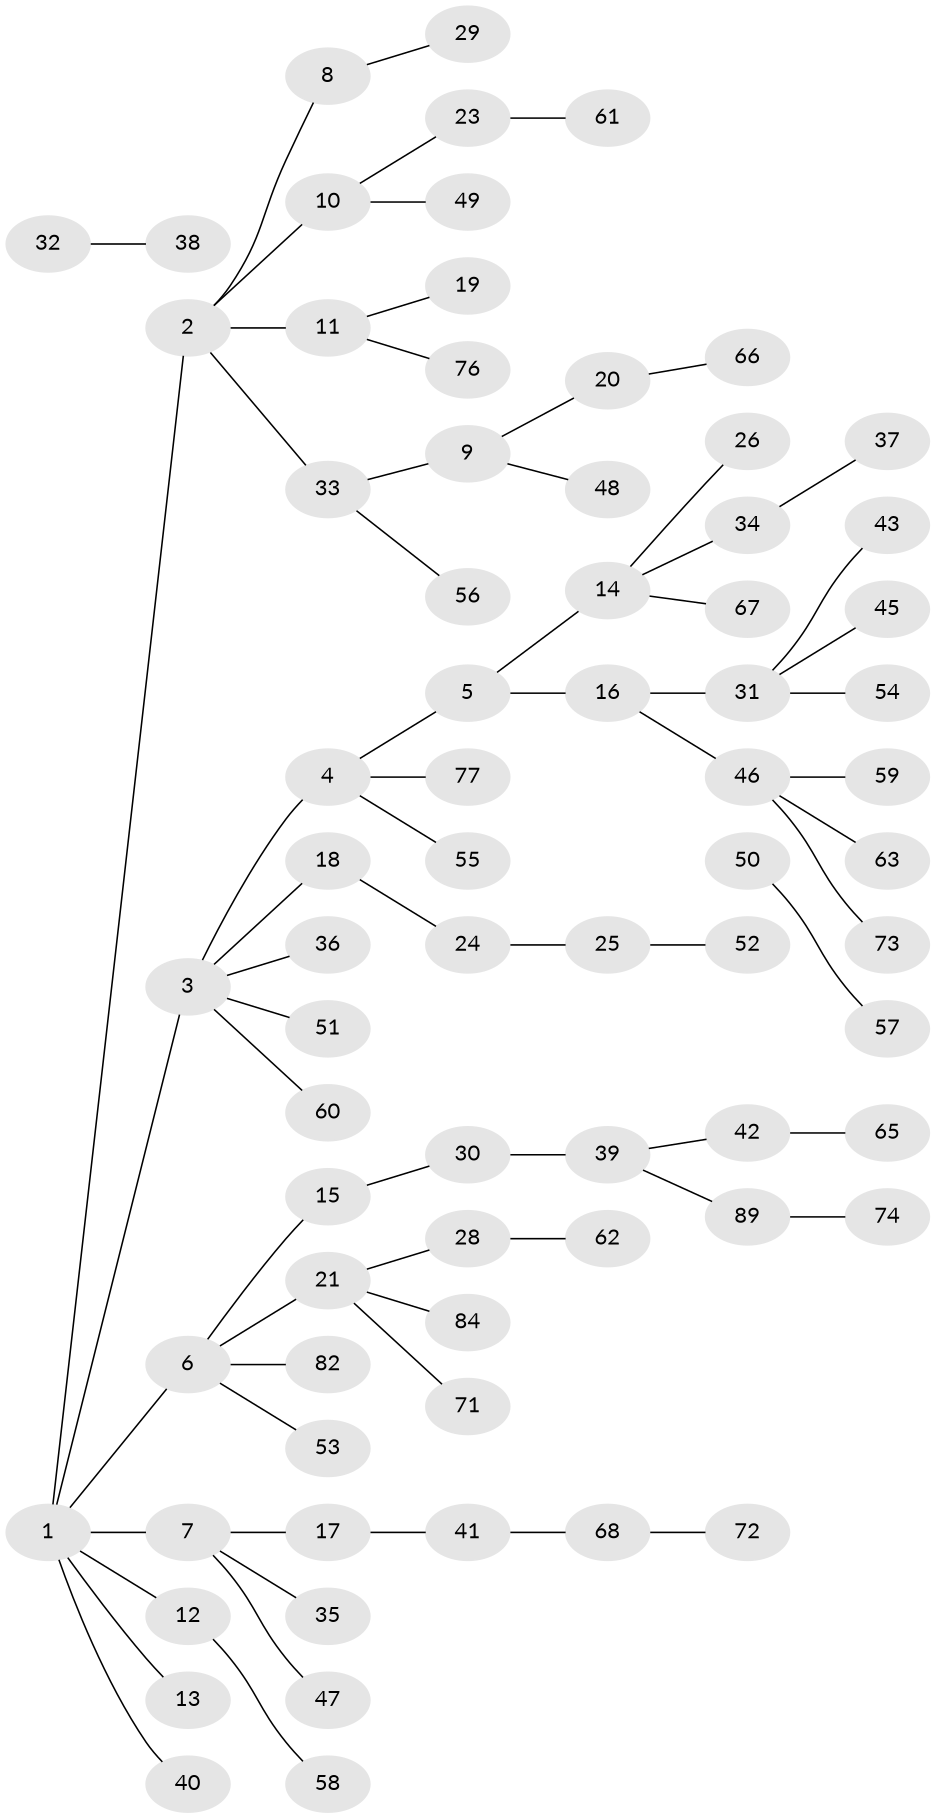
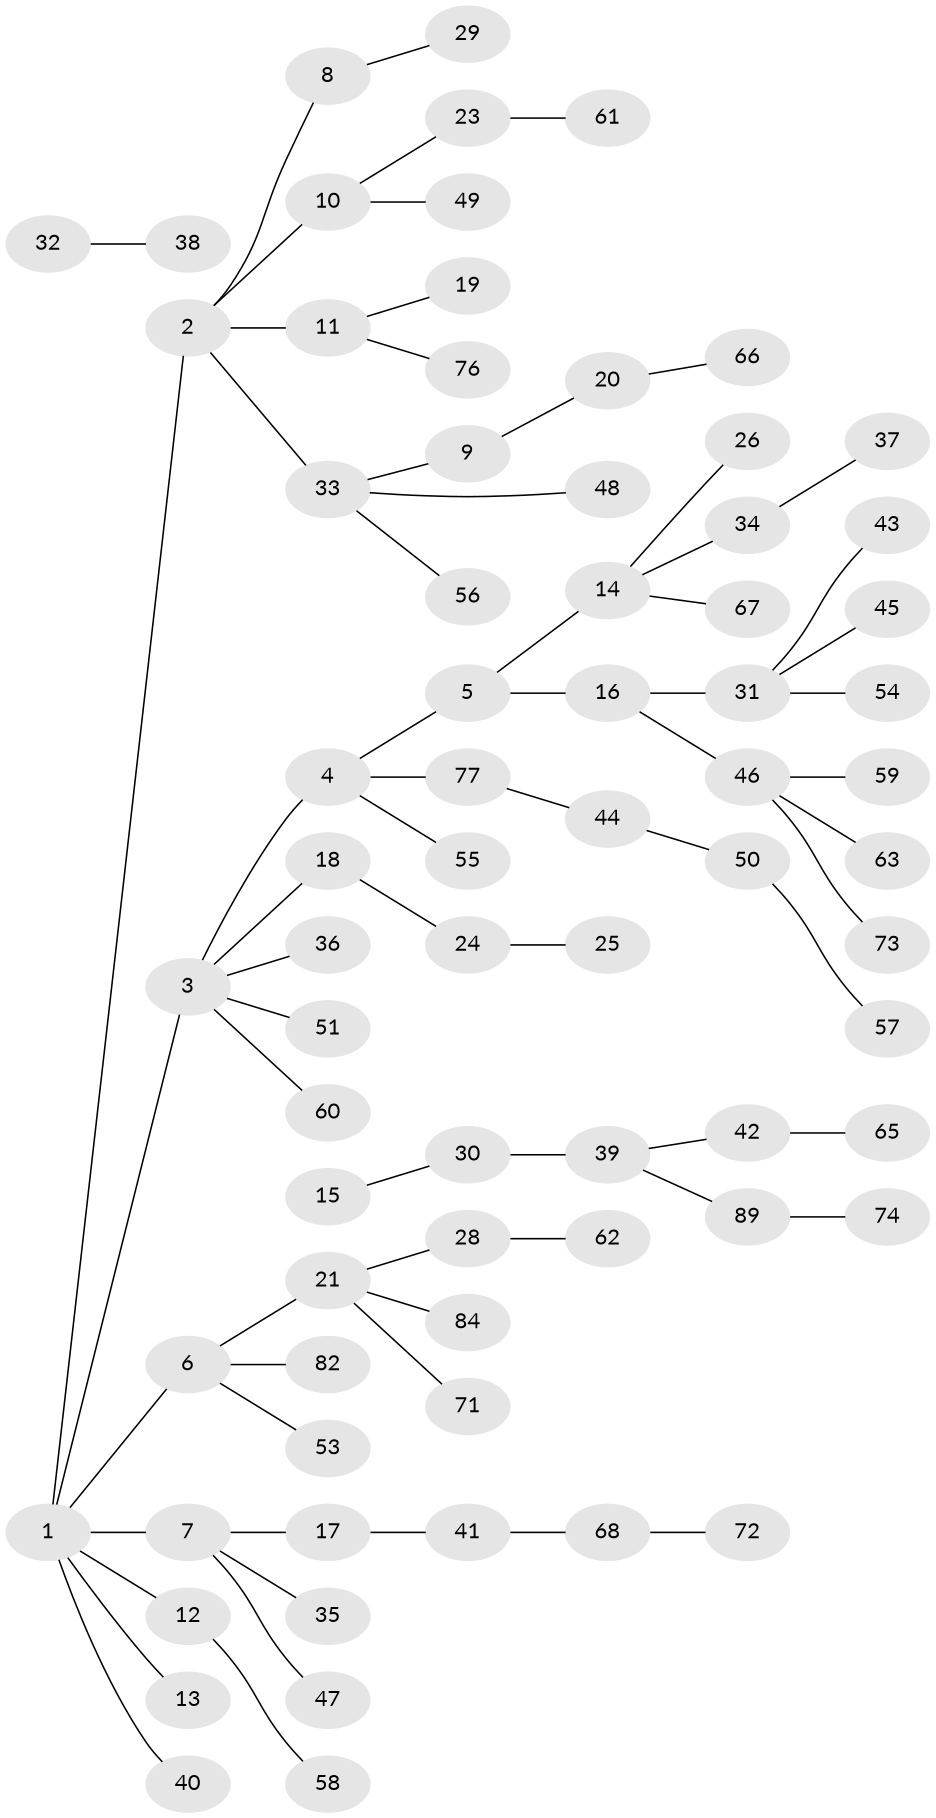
(538, 472) -> (468, 497)
none -> (608, 819)
(748, 945) -> none
(254, 1278) -> none
